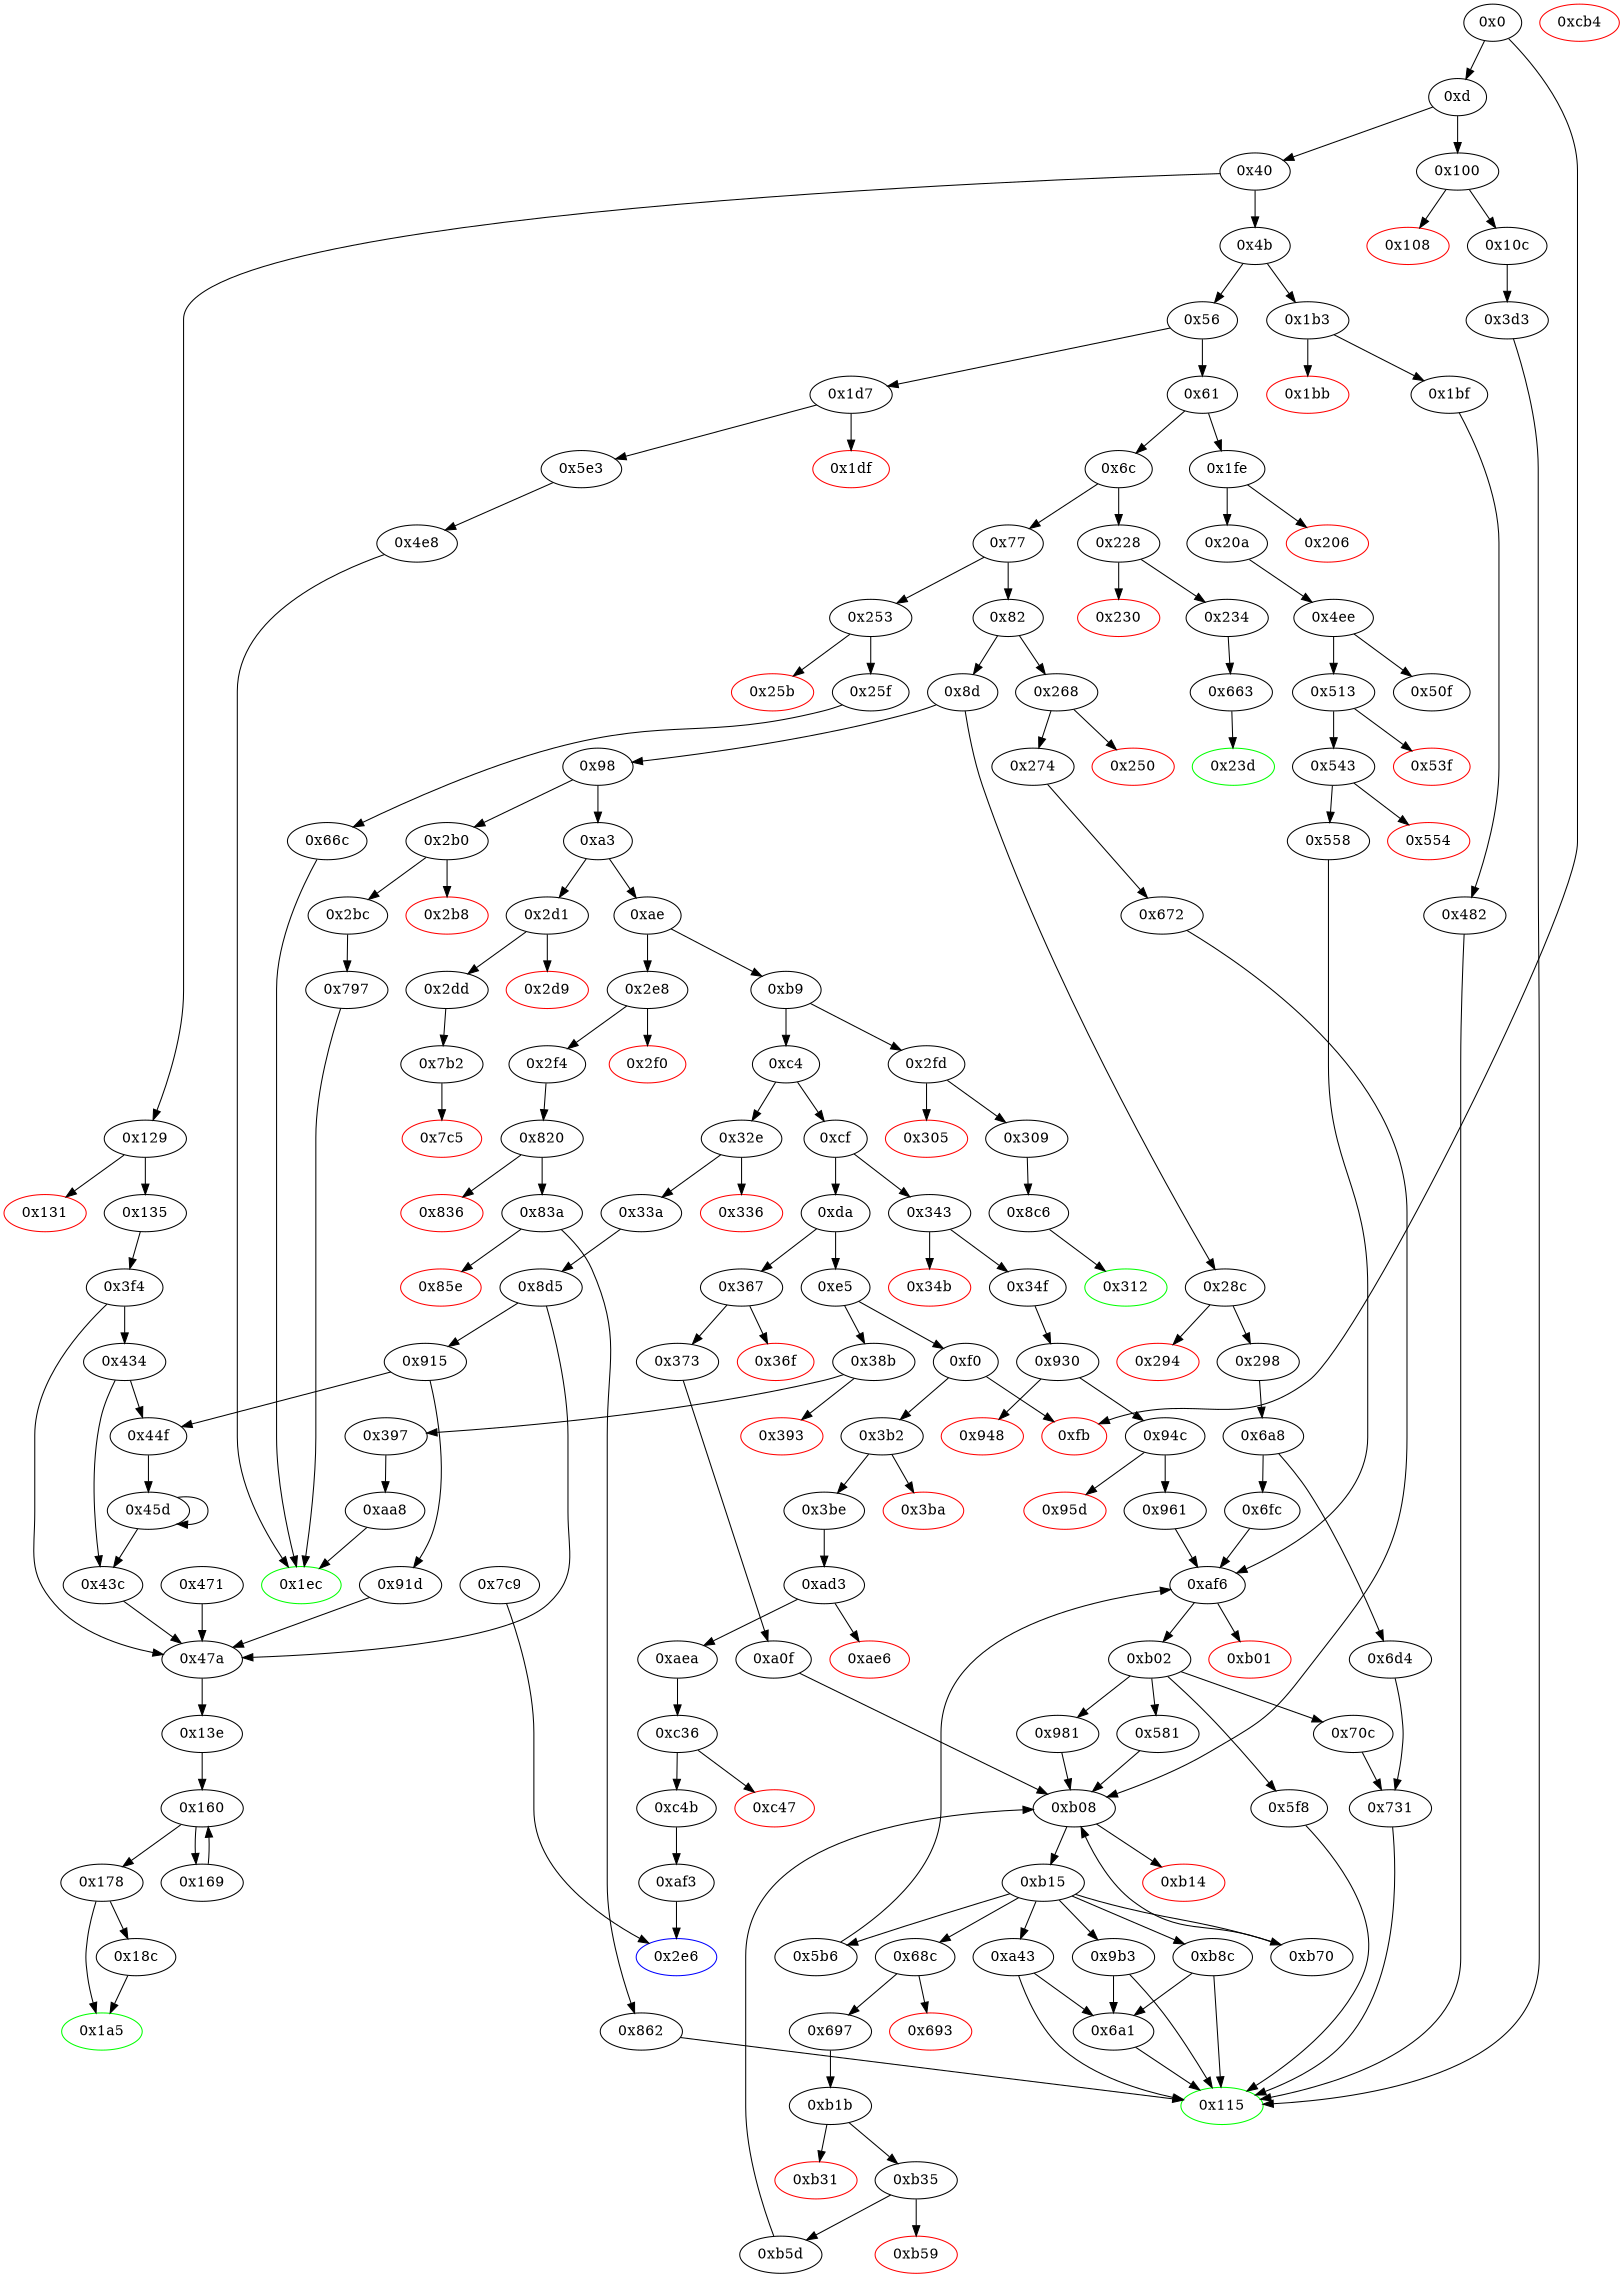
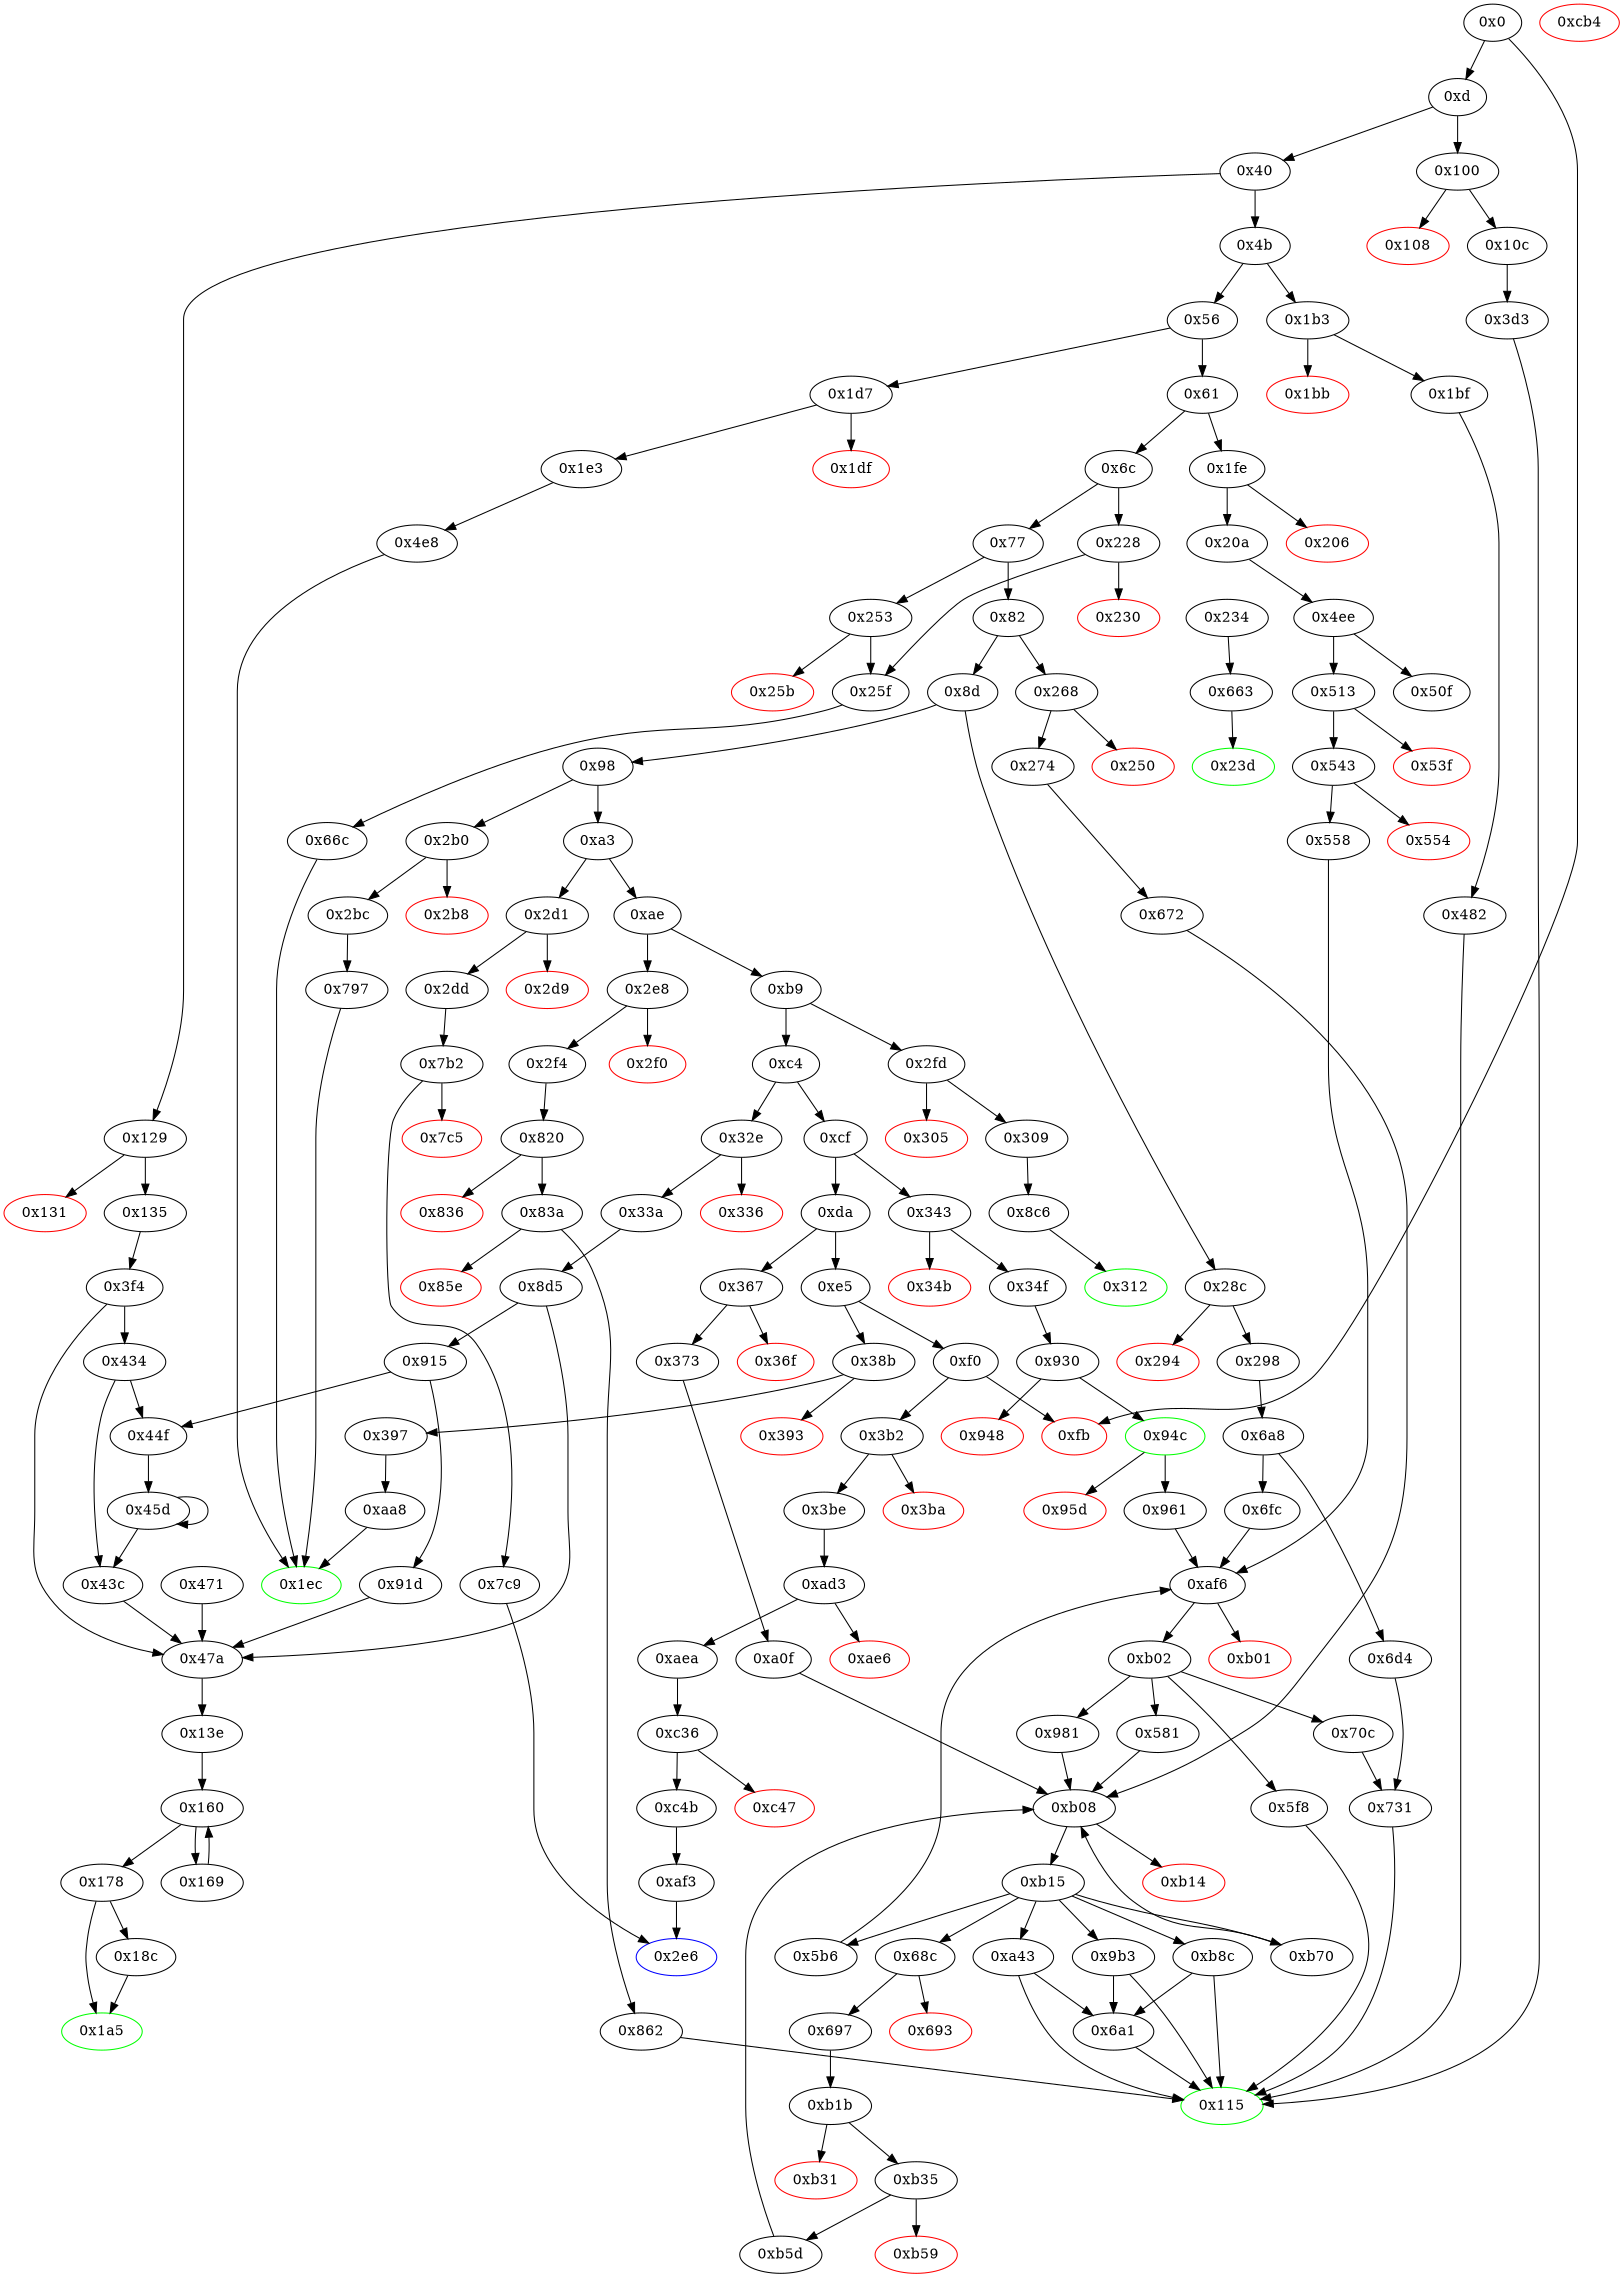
(581, 469) -> (581, 469)
(1169, 578) -> (978, 592)
none -> (425, 1325)
(1165, 1436) -> (1165, 1436)
